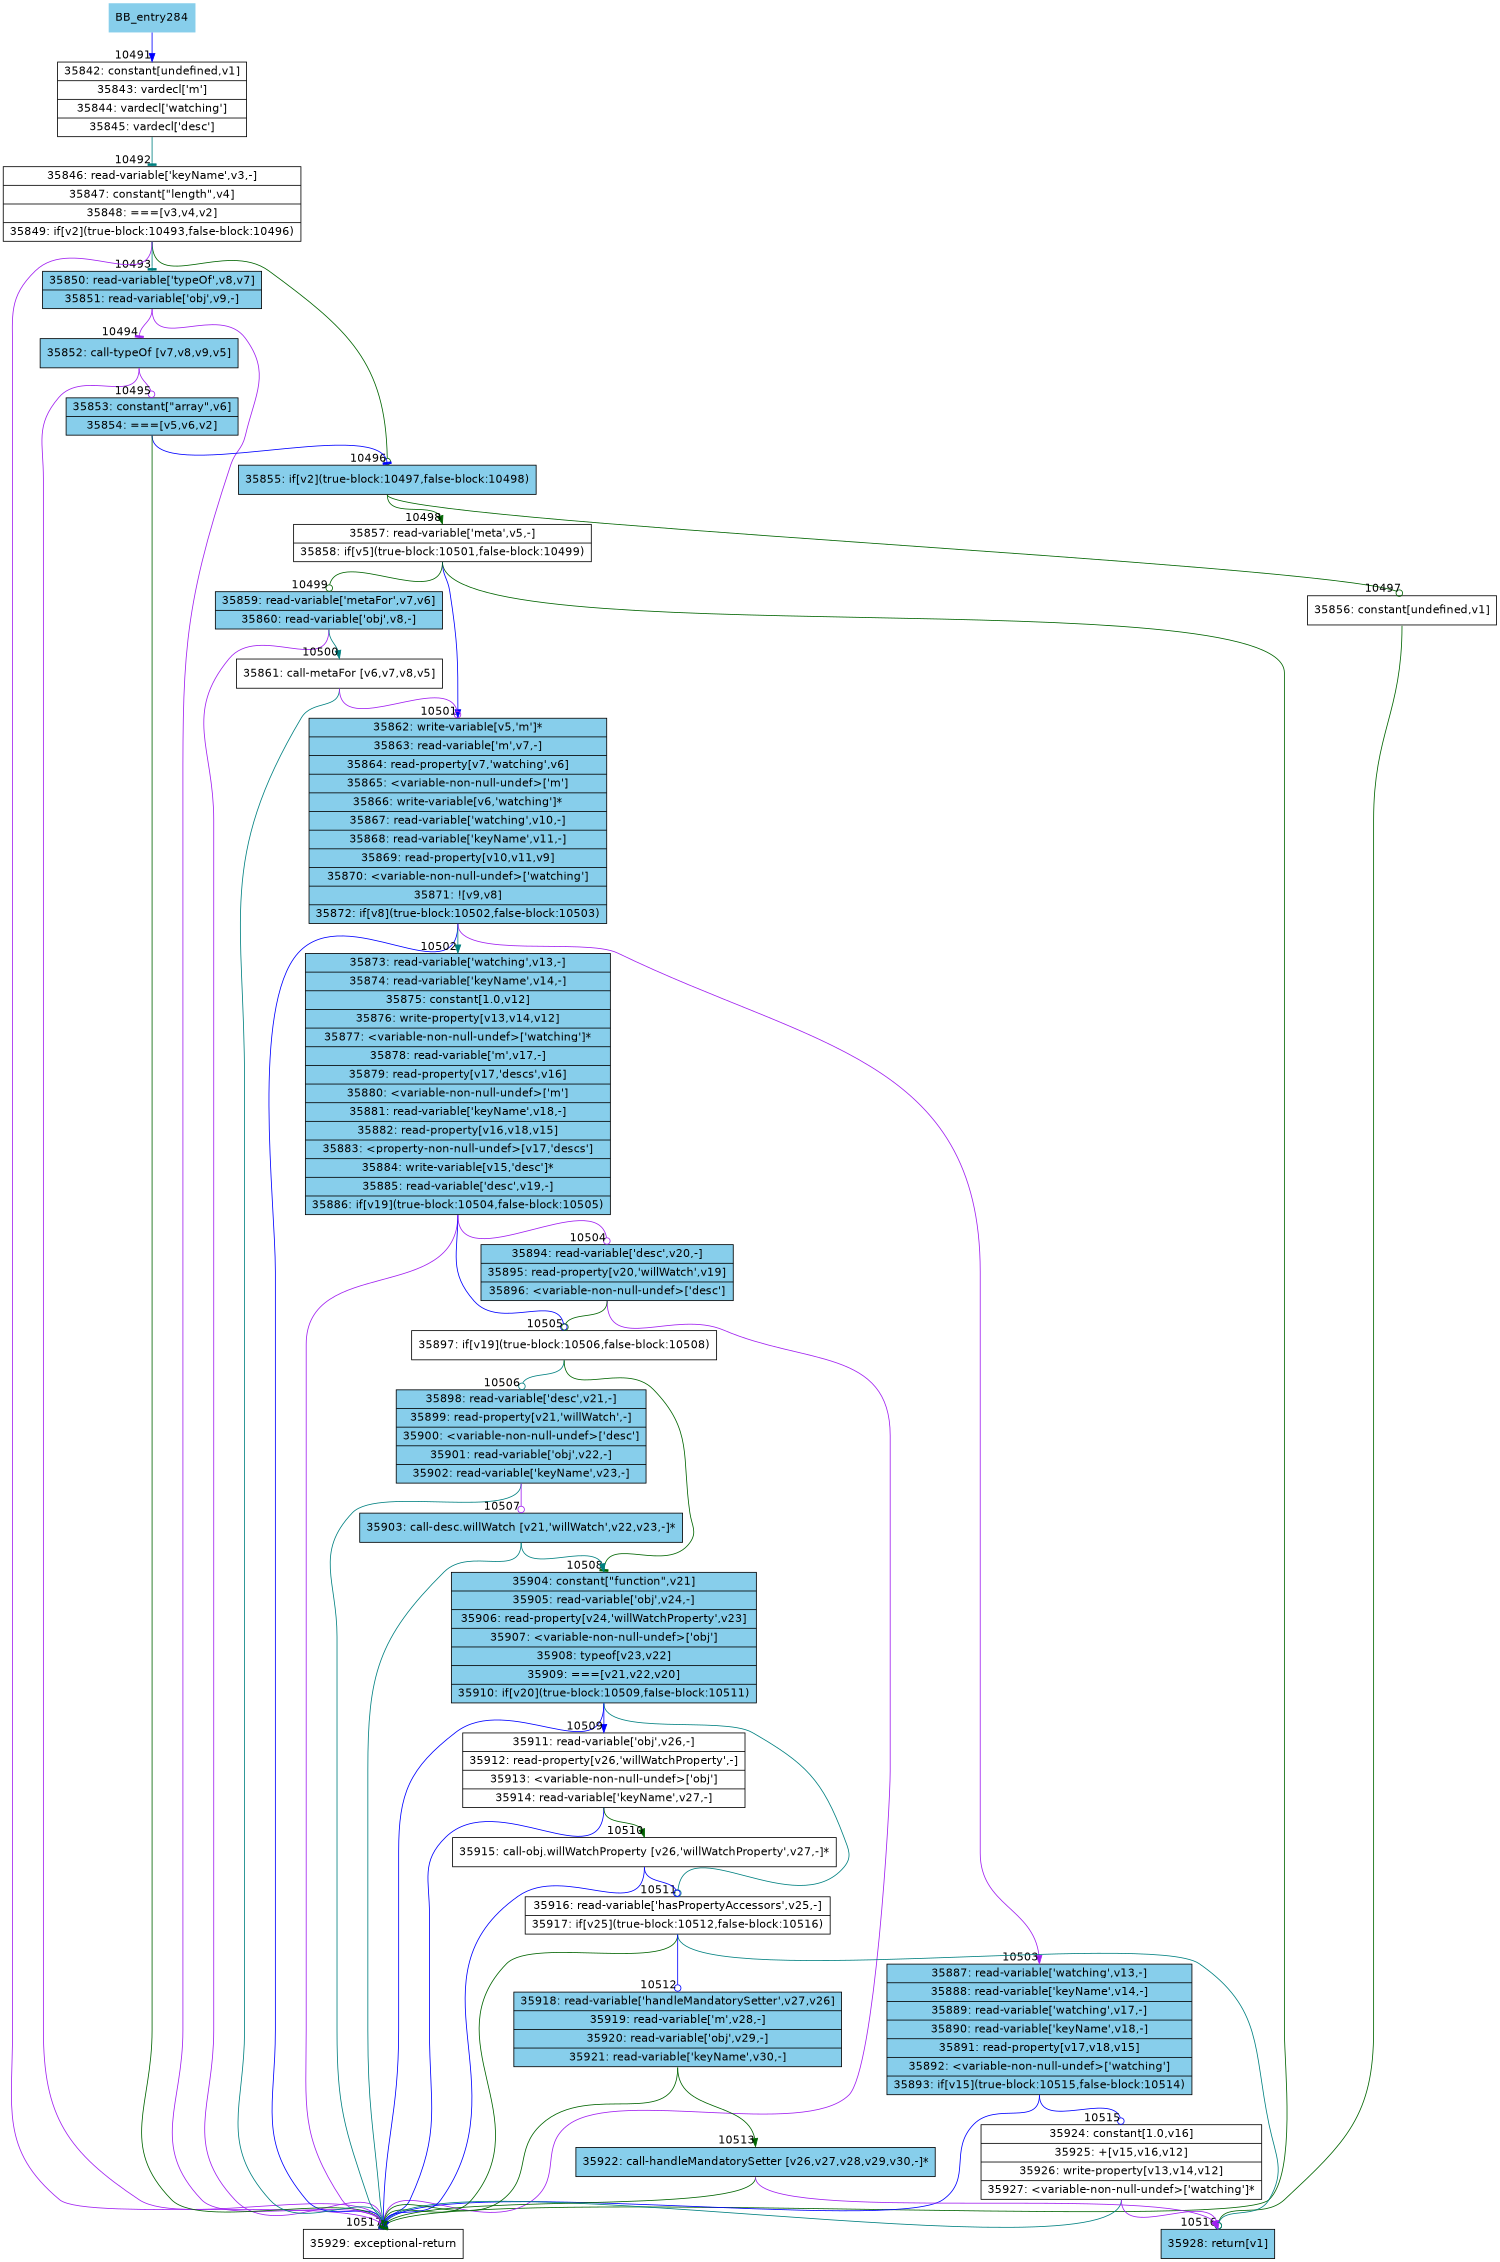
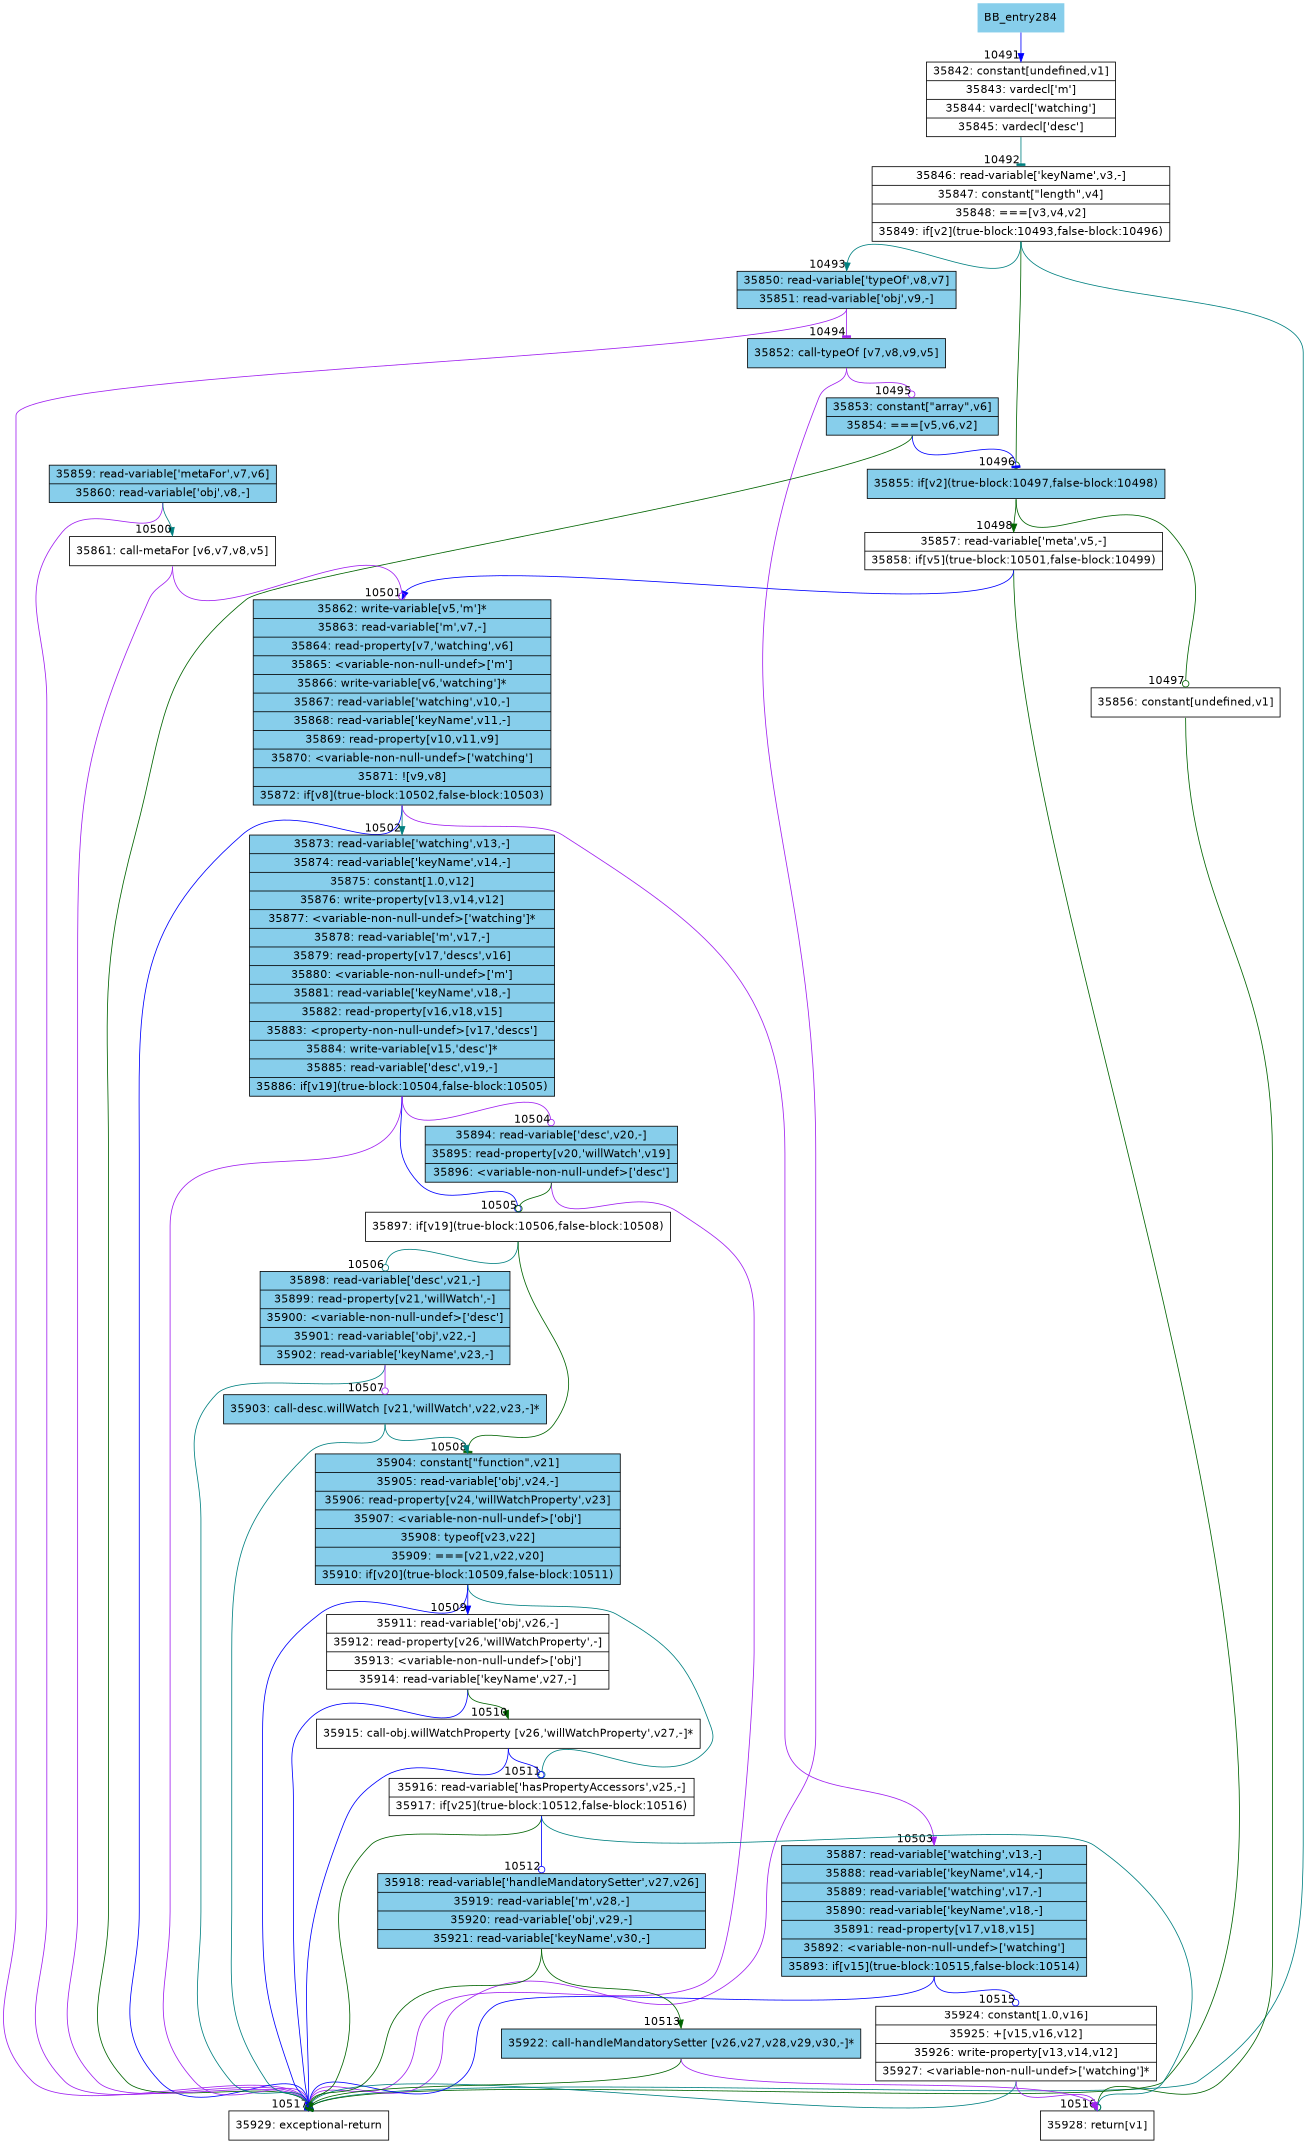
(152, 254) -> (938, 257)
(389, 577) -> none
(13, 1335) -> (1303, 1521)
(245, 1495) -> (78, 1428)
(1218, 2244) -> (1097, 2126)
